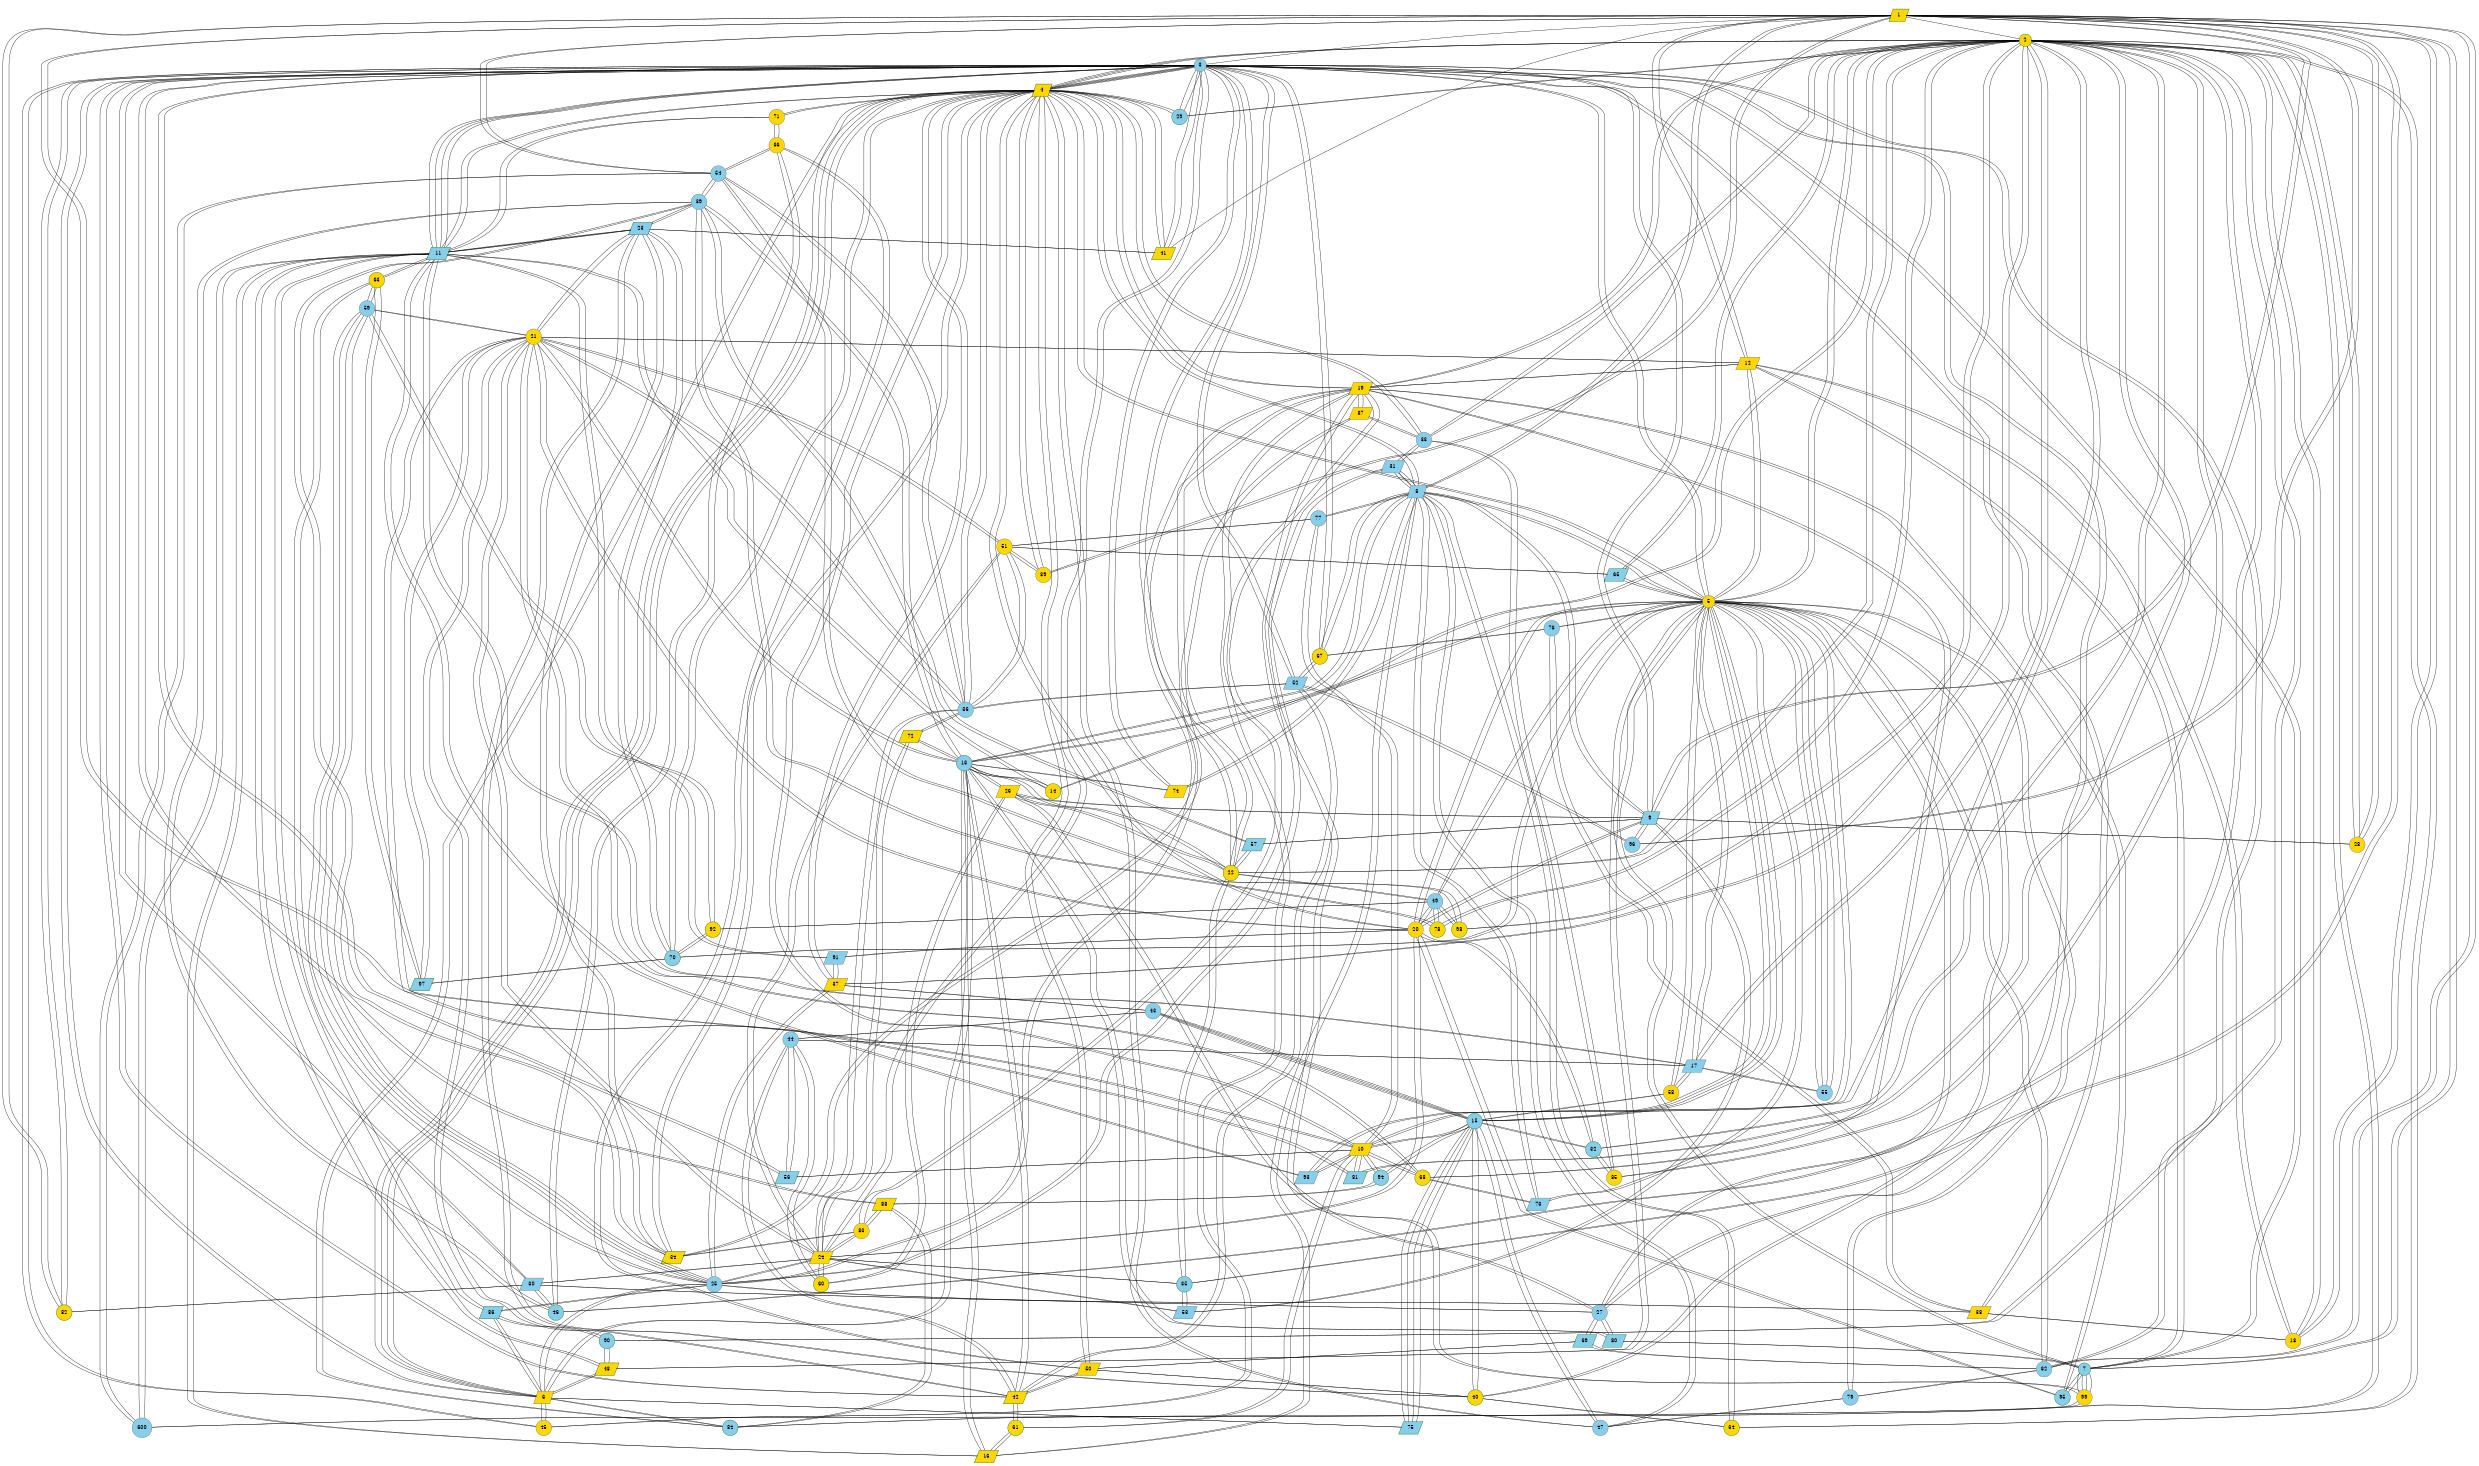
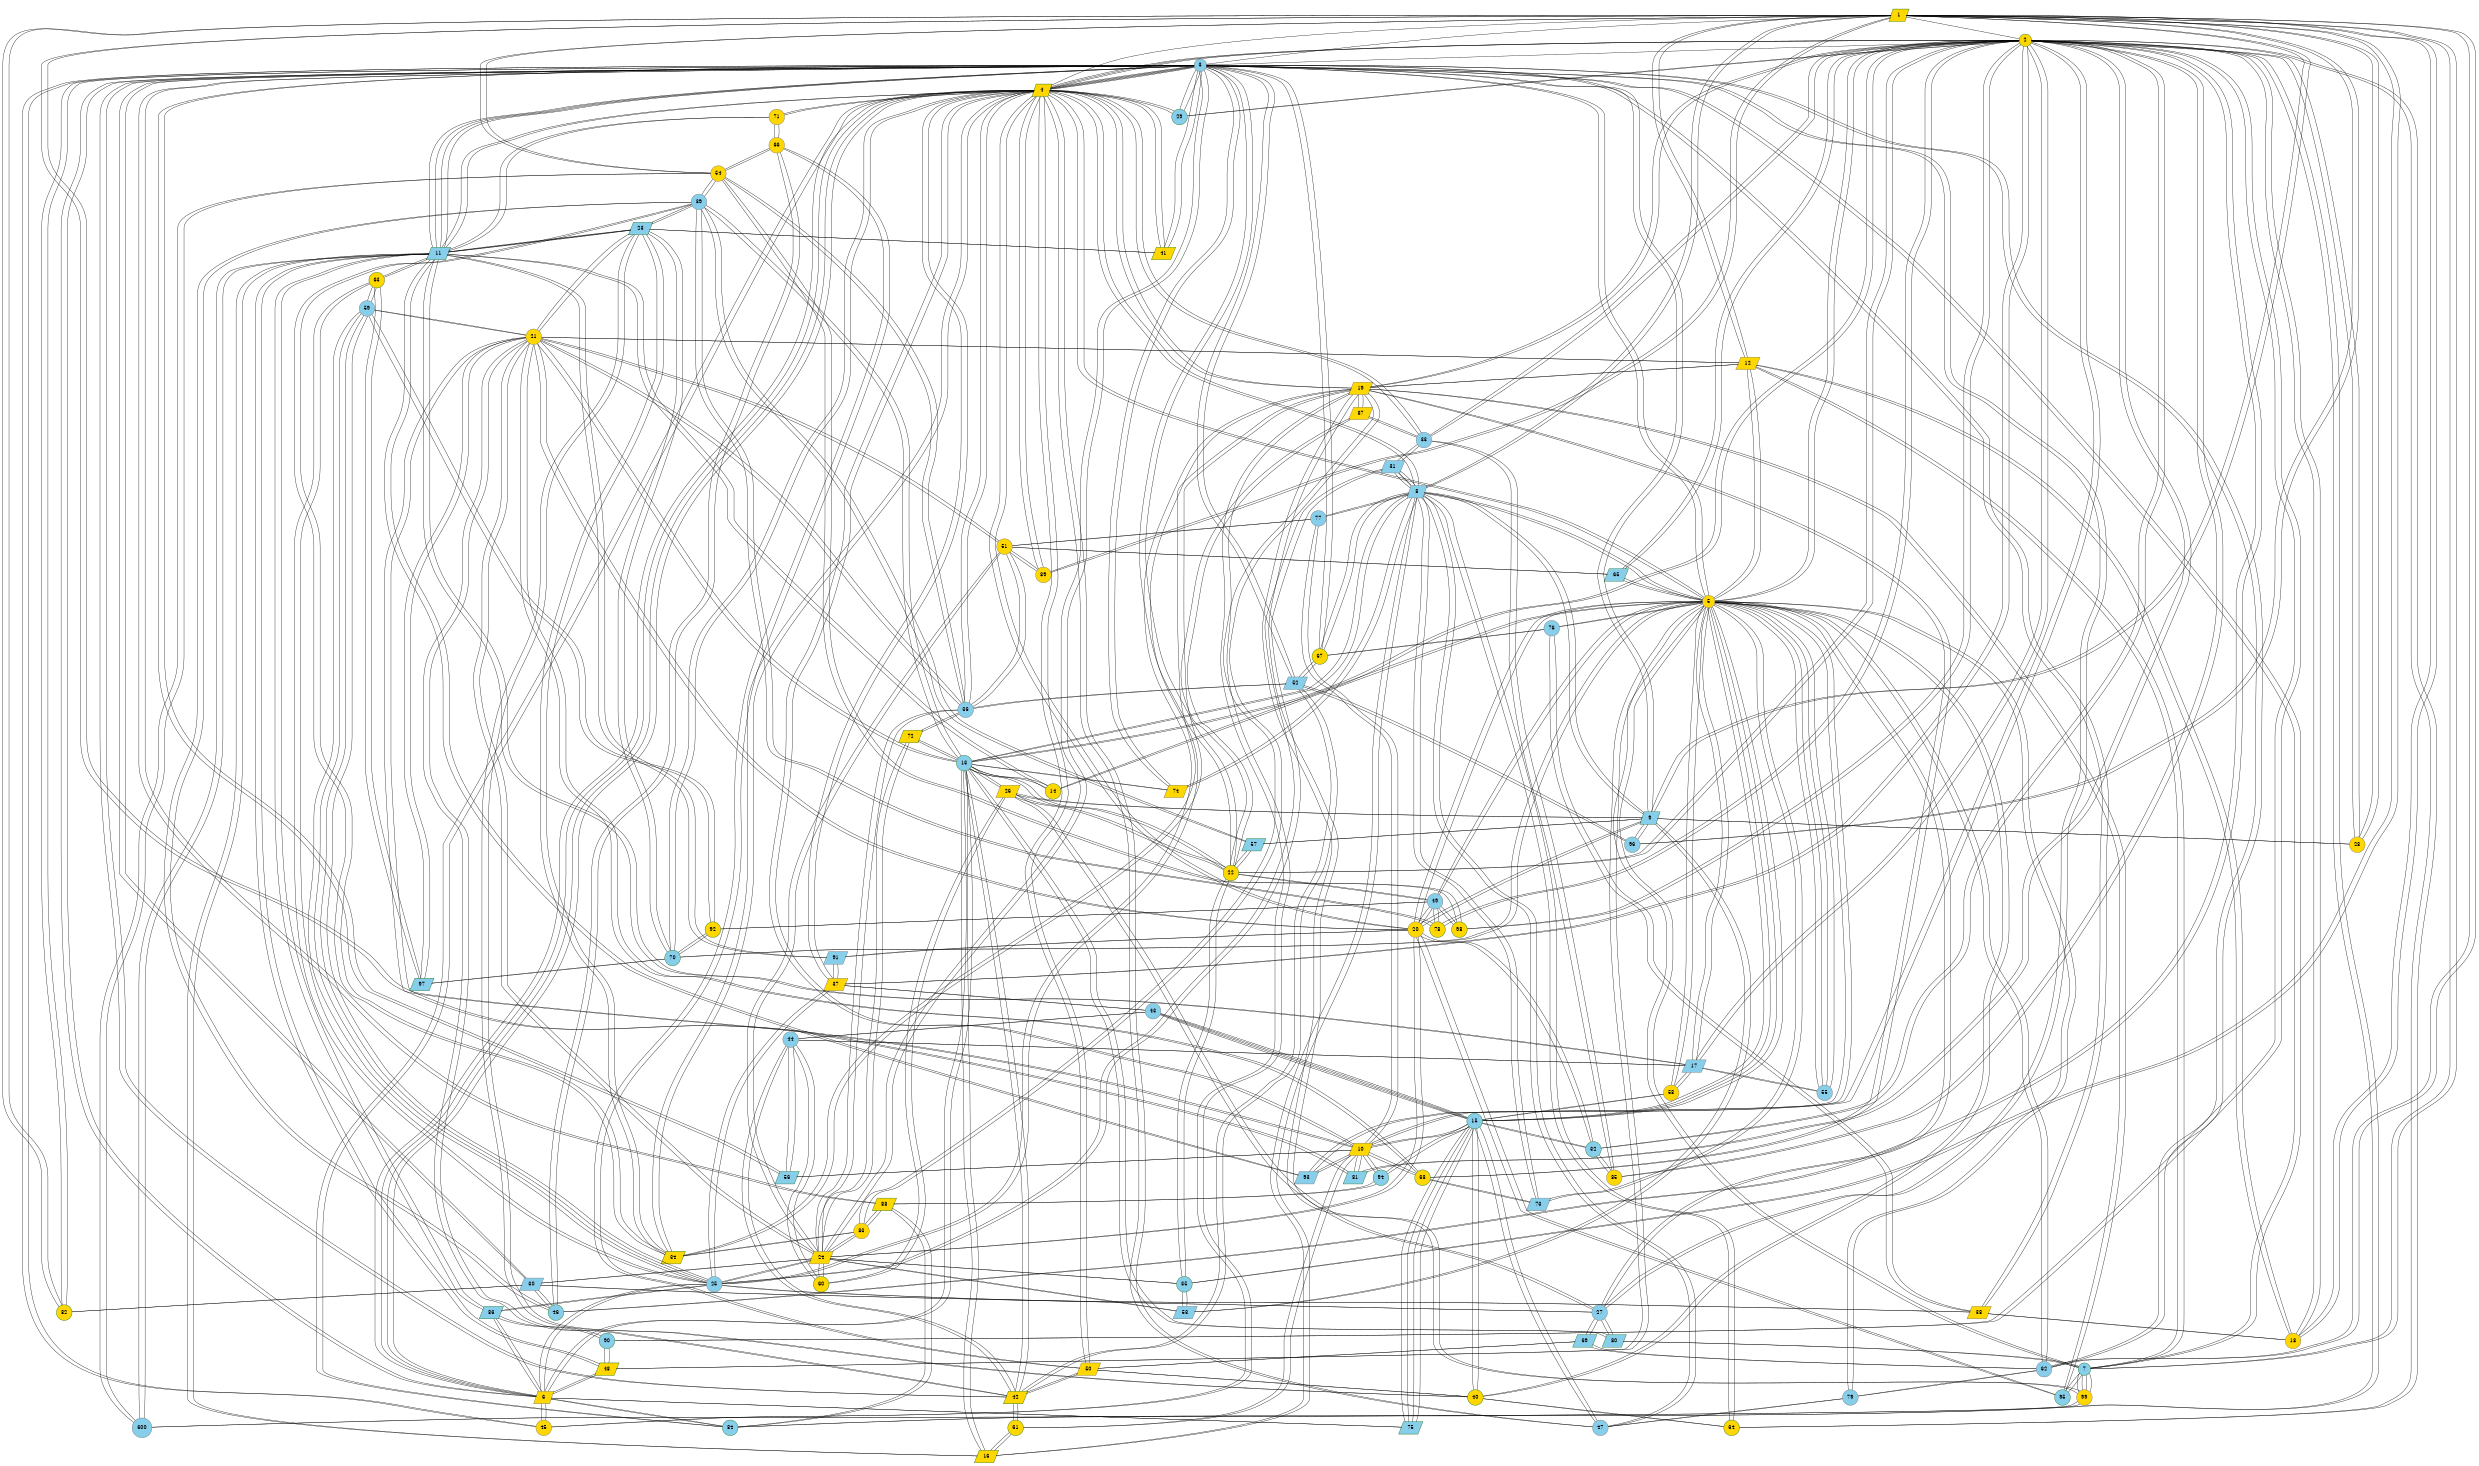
none -> (1613, 53)
(1530, 64) -> (1468, 26)
(718, 174) -> (718, 174)
